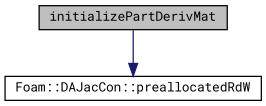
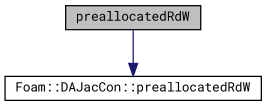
(133, 18) -> (133, 18)
